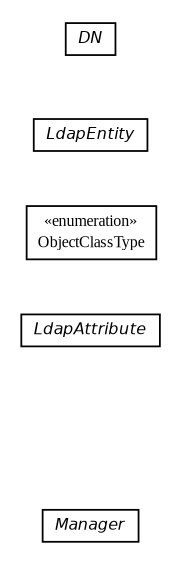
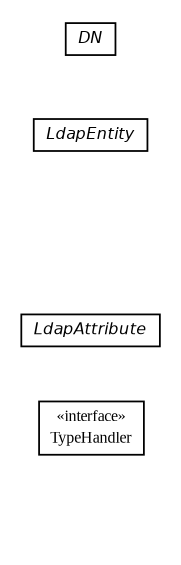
(91, 233) -> none
none -> (91, 428)
(91, 526) -> none
